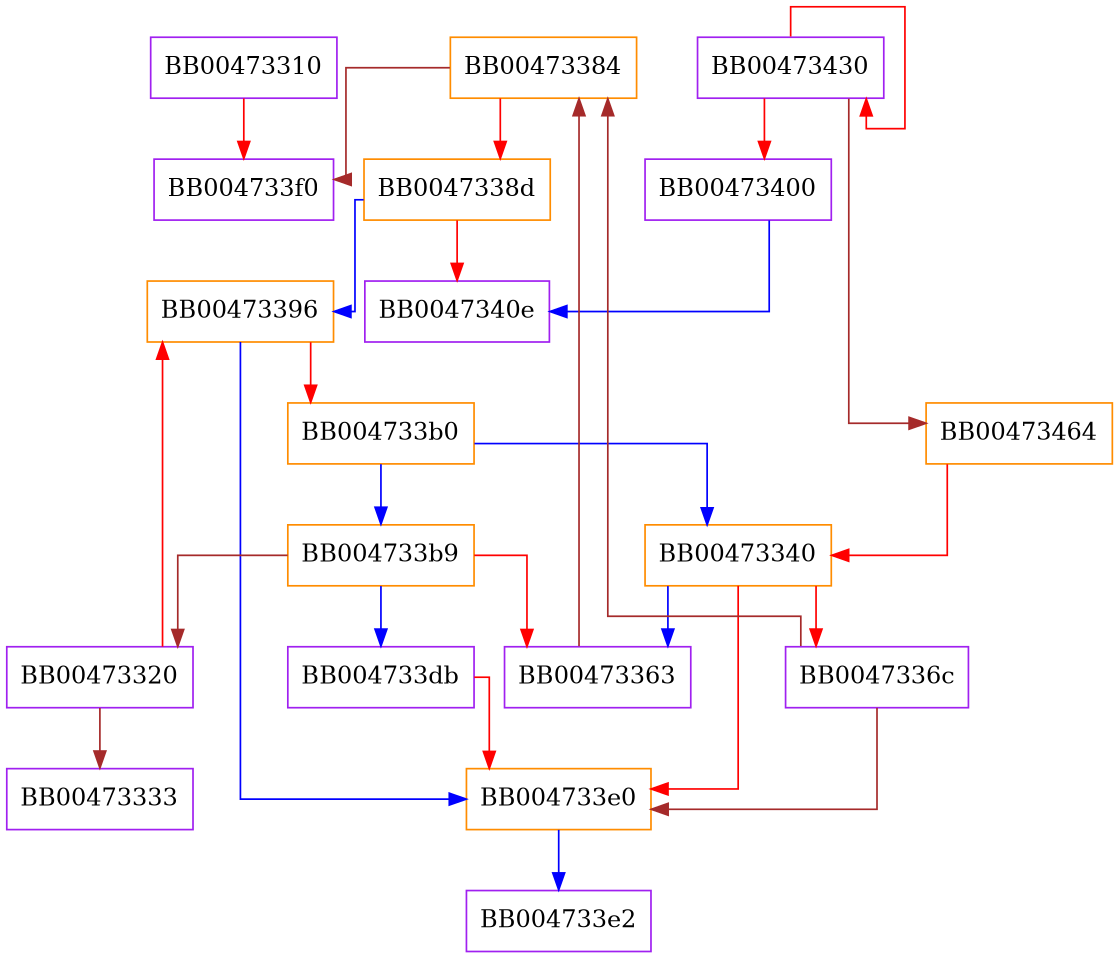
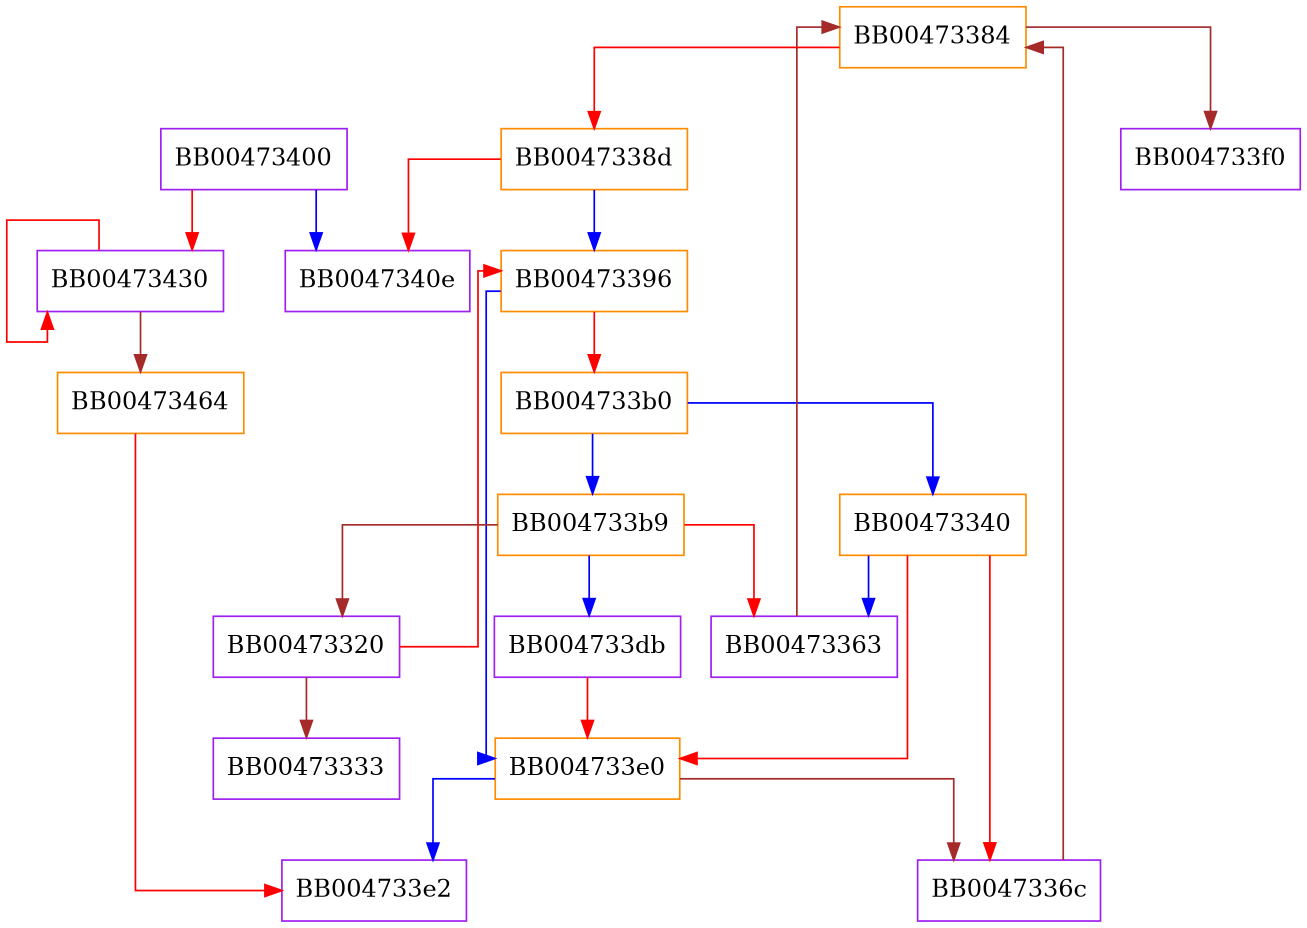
(244, 68) -> none
(764, 120) -> (192, 211)
(944, 555) -> (135, 727)
(823, 809) -> (849, 779)
